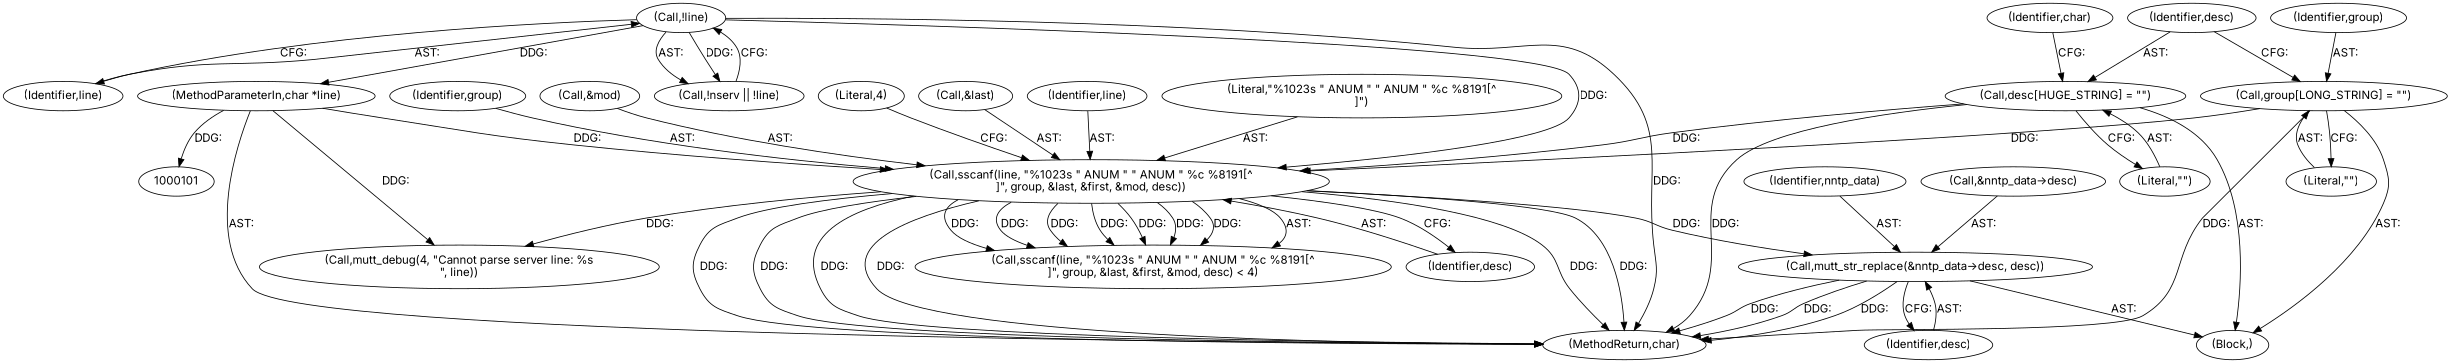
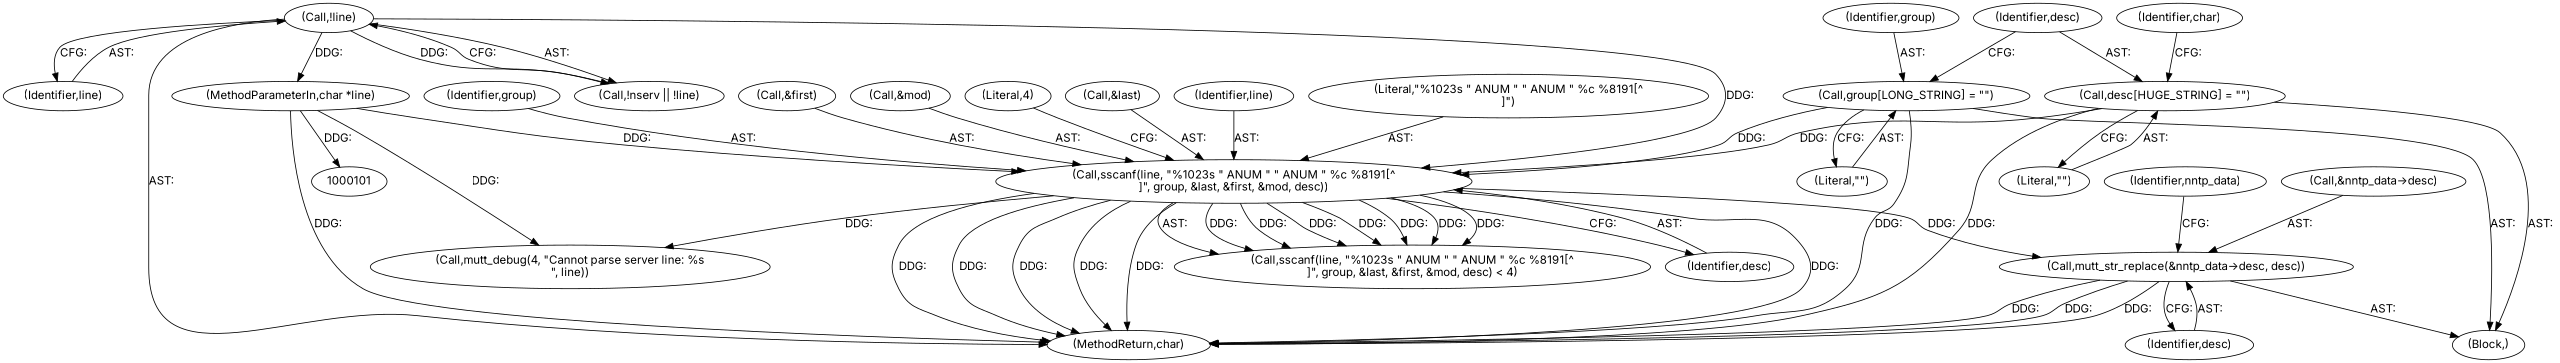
none -> (787, 96)
(1668, 181) -> (163, 181)
(243, 224) -> (330, 224)
(1891, 224) -> (2197, 224)
